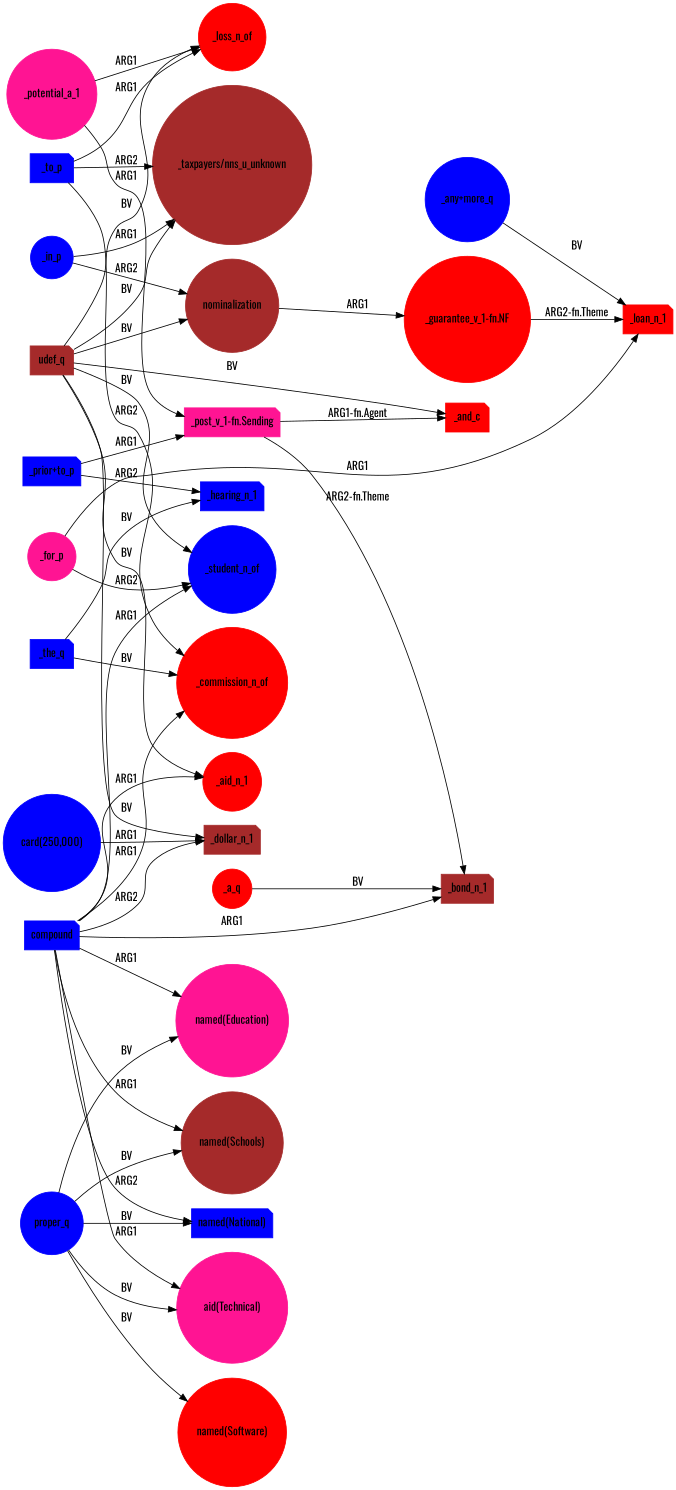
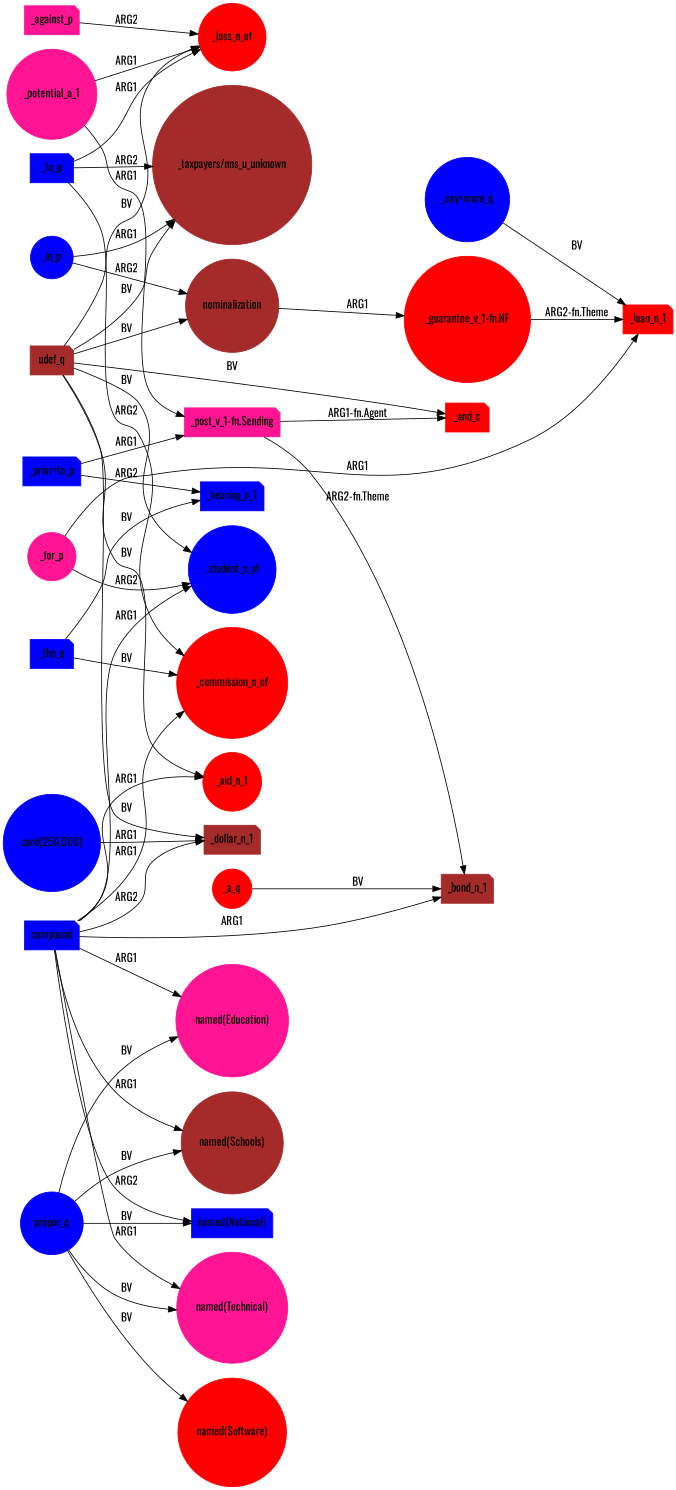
none -> (52, 20)
(232, 1308) -> (232, 1308)
